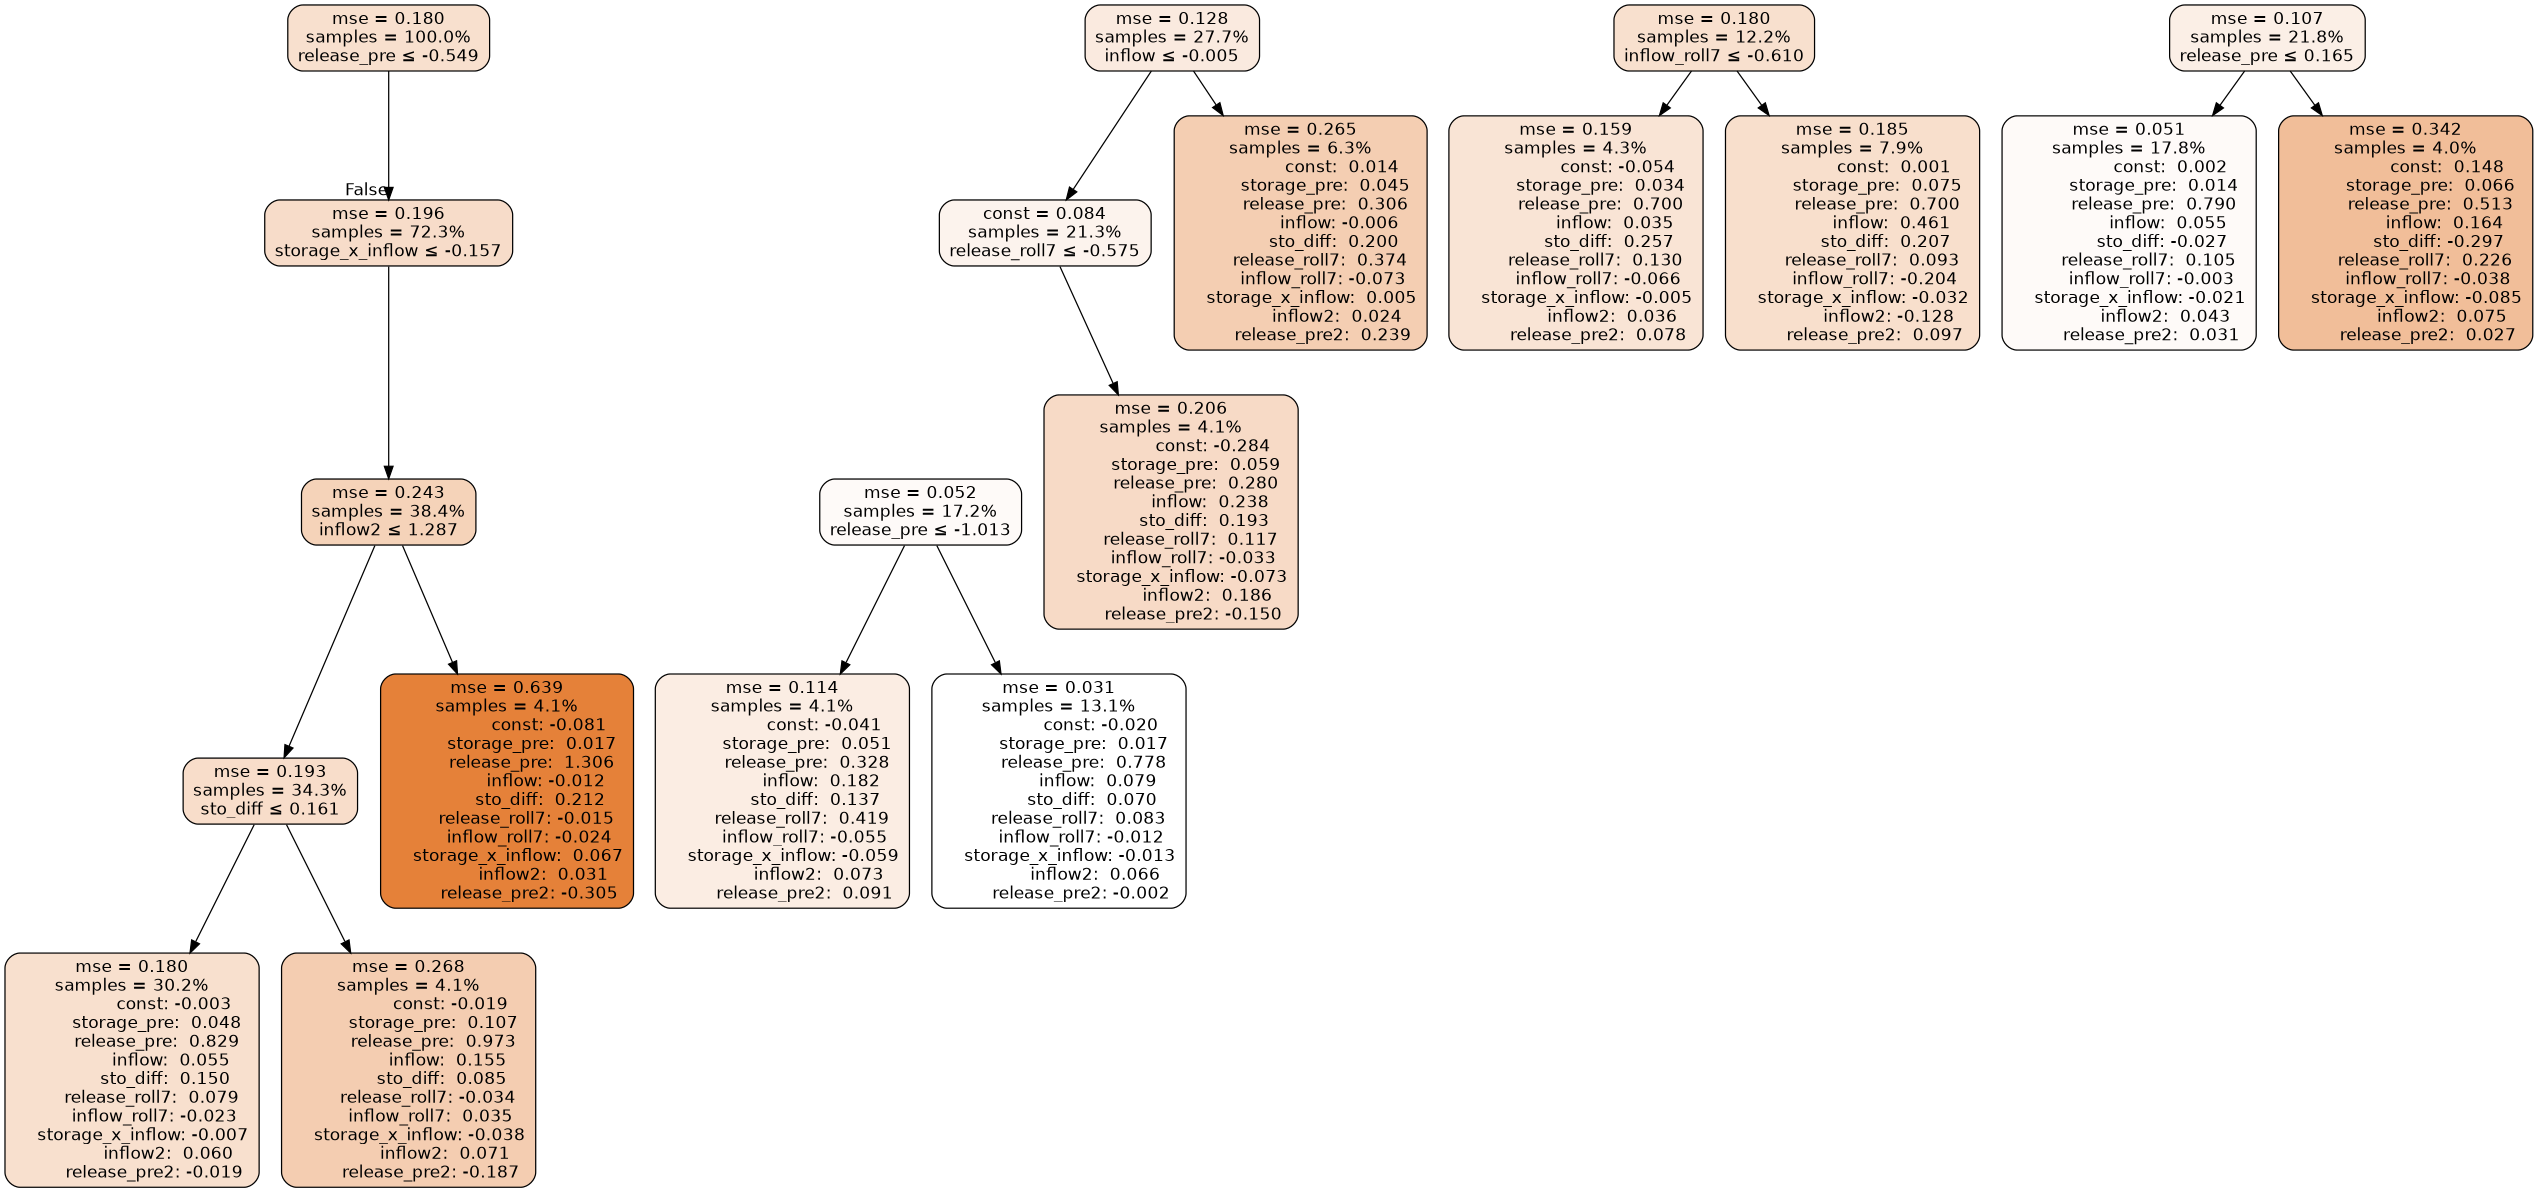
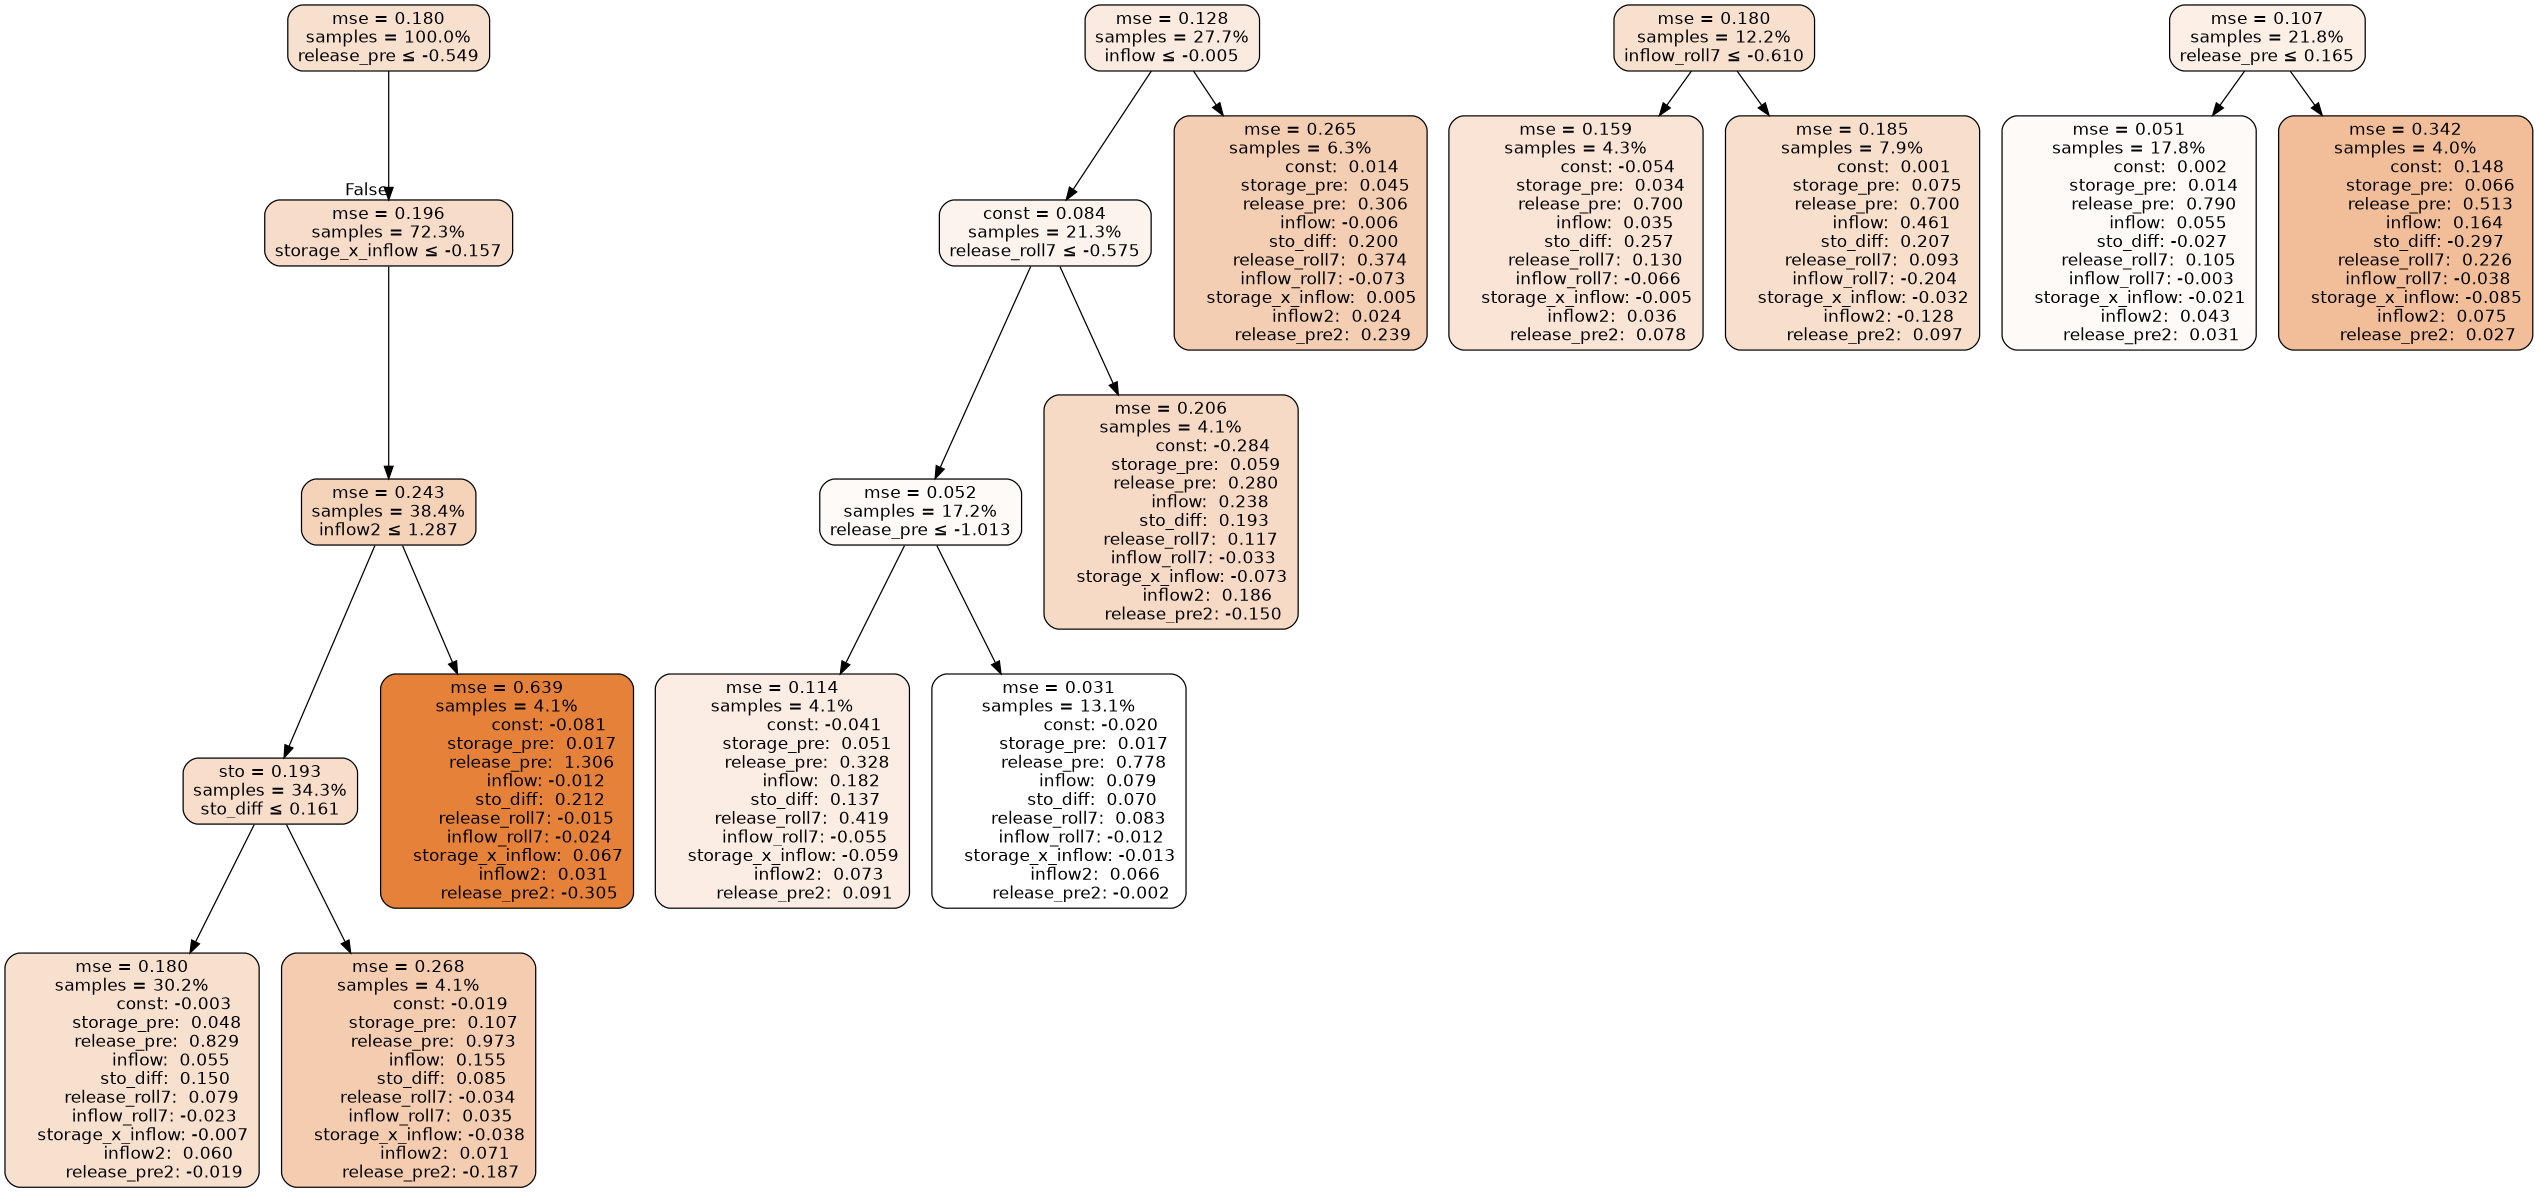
none -> (986, 367)
(270, 791) -> (270, 791)
